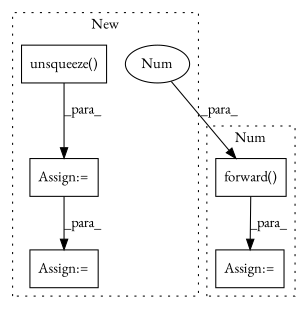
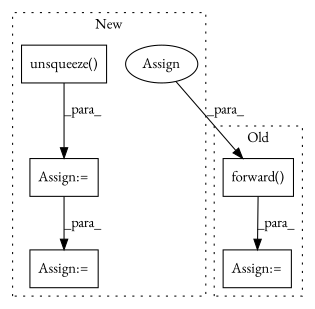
(157, 64) -> (162, 64)
(251, 138) -> (258, 138)
